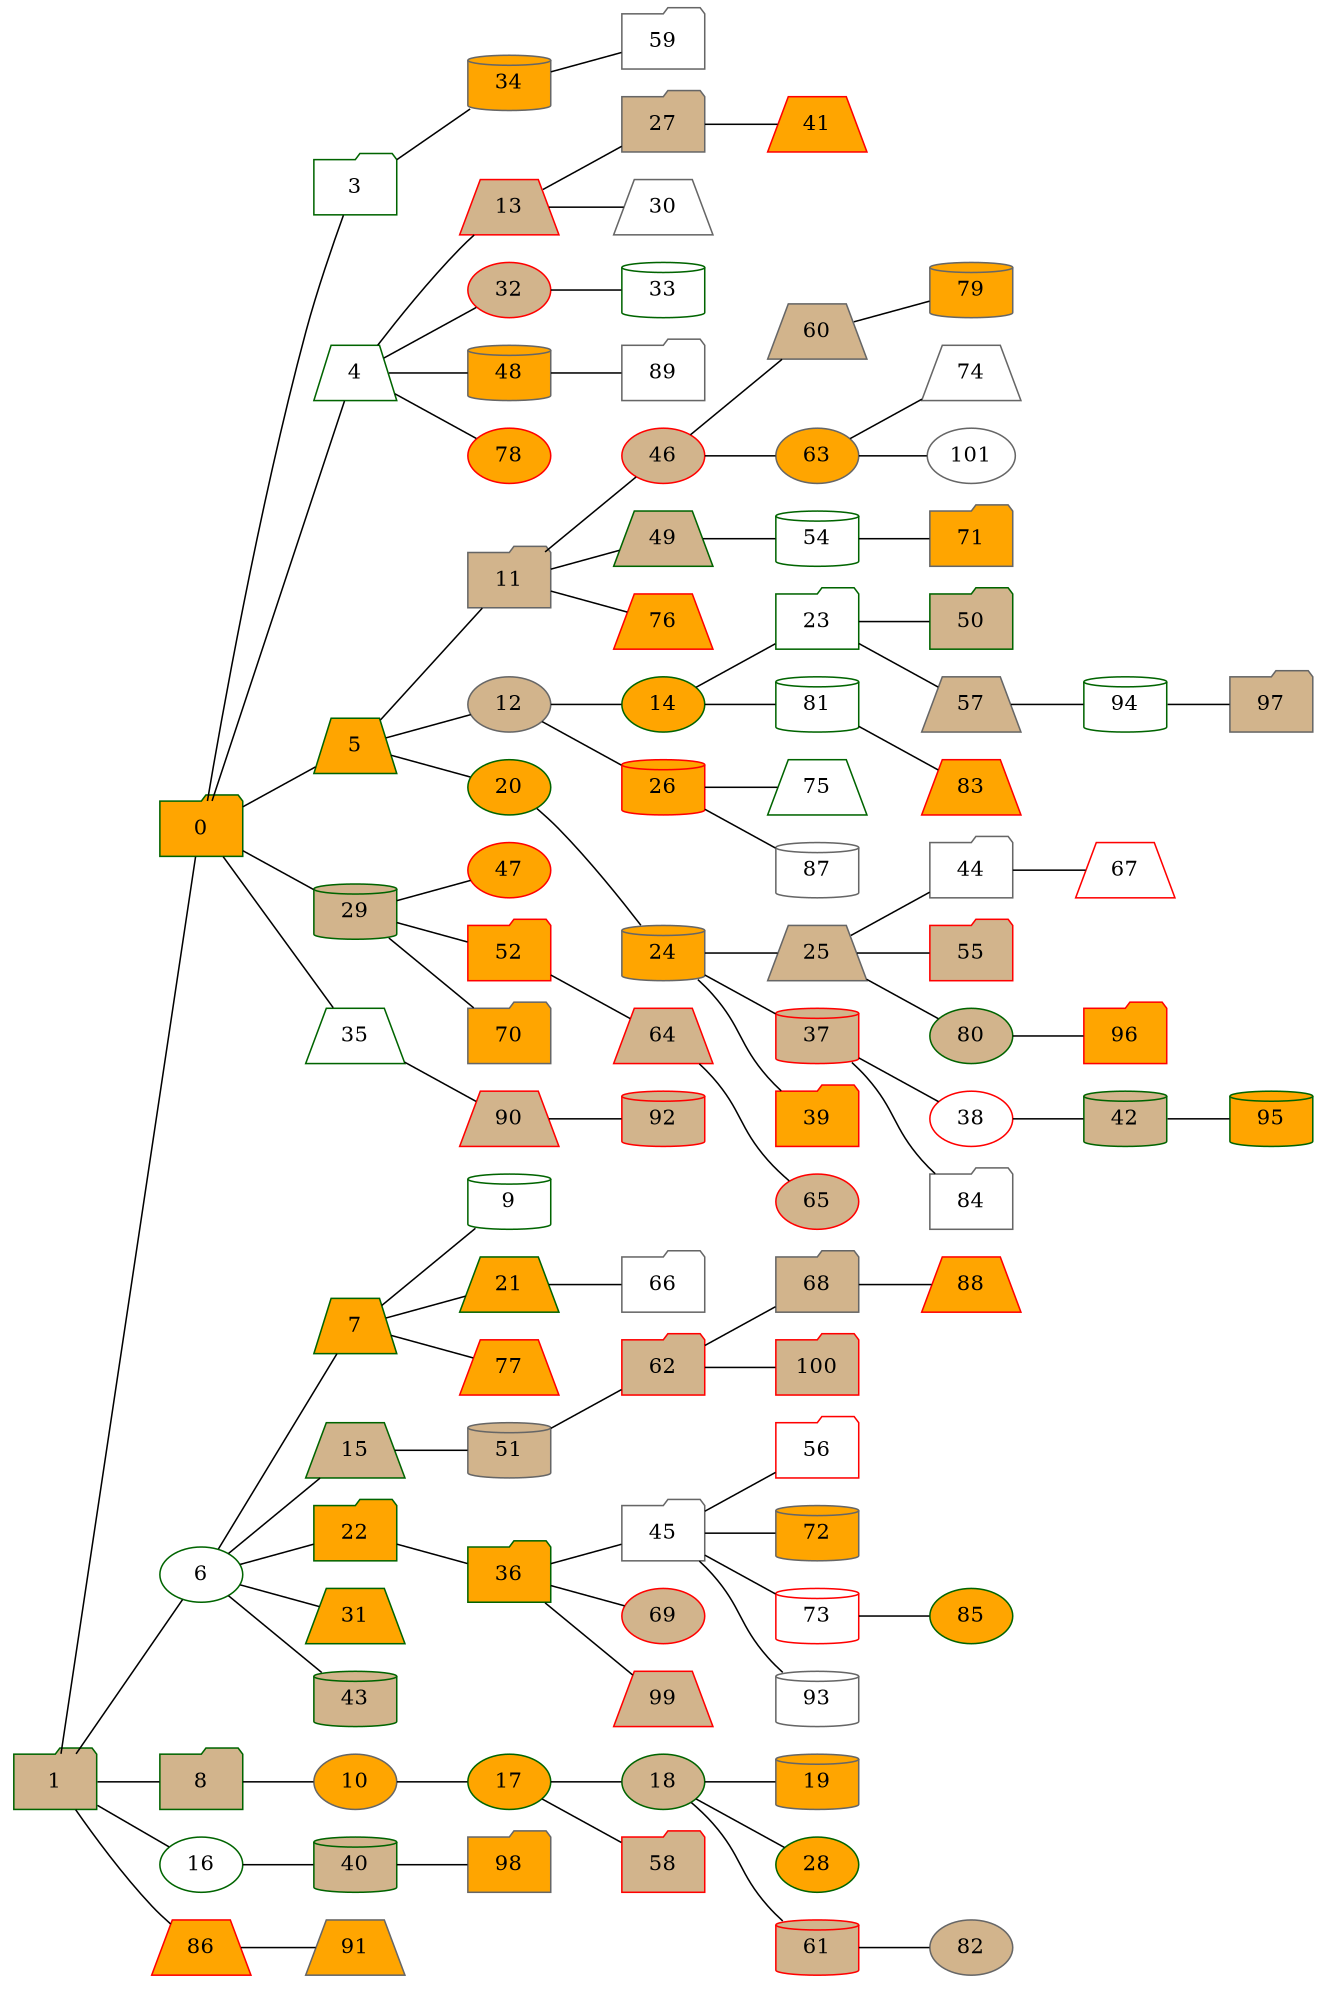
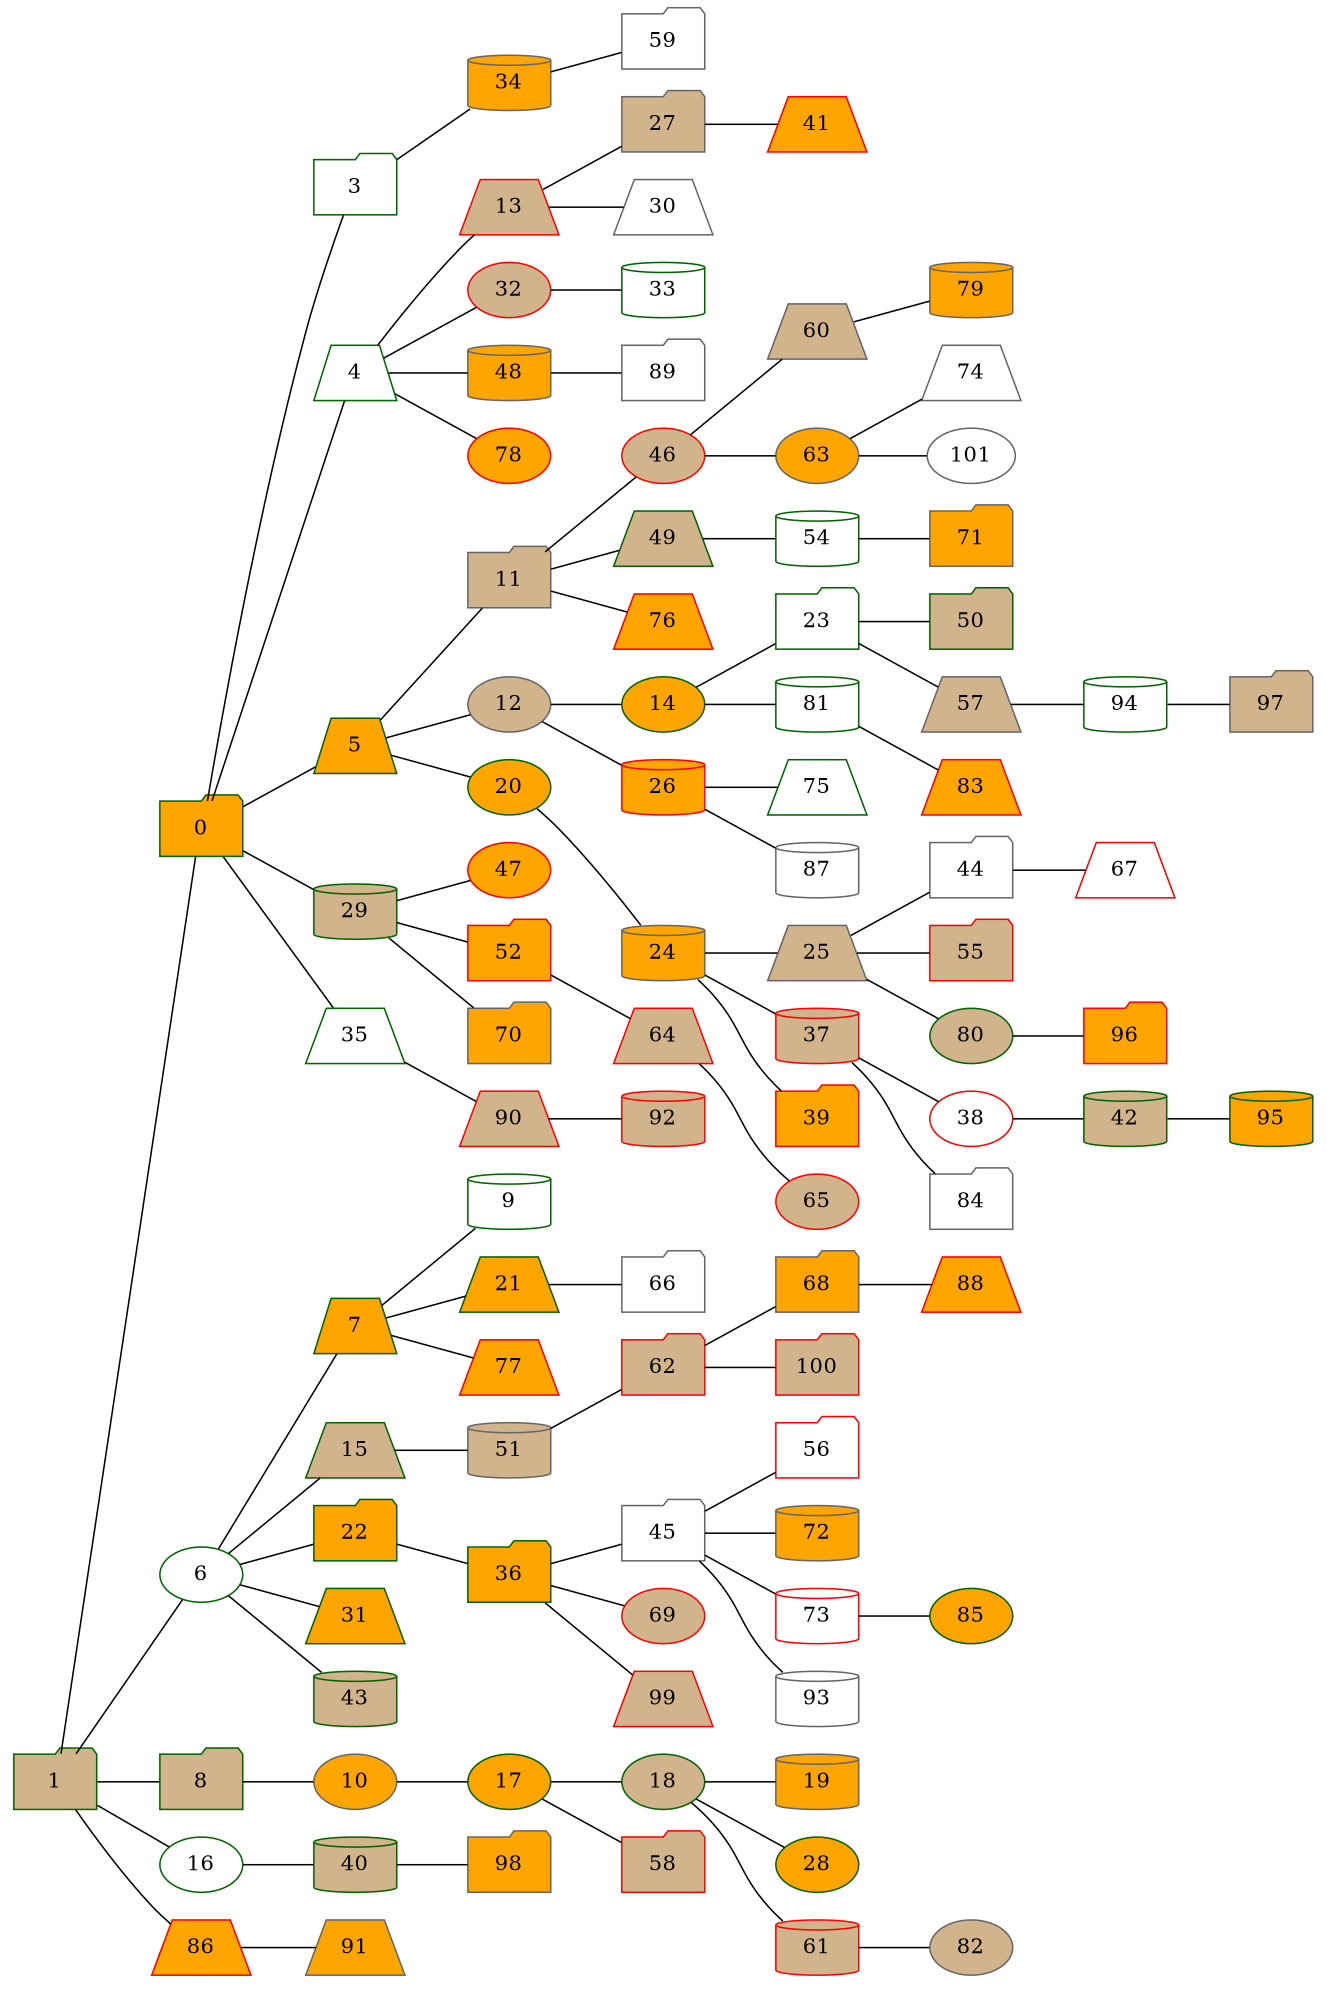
(817, 1285) -> (817, 1285)
